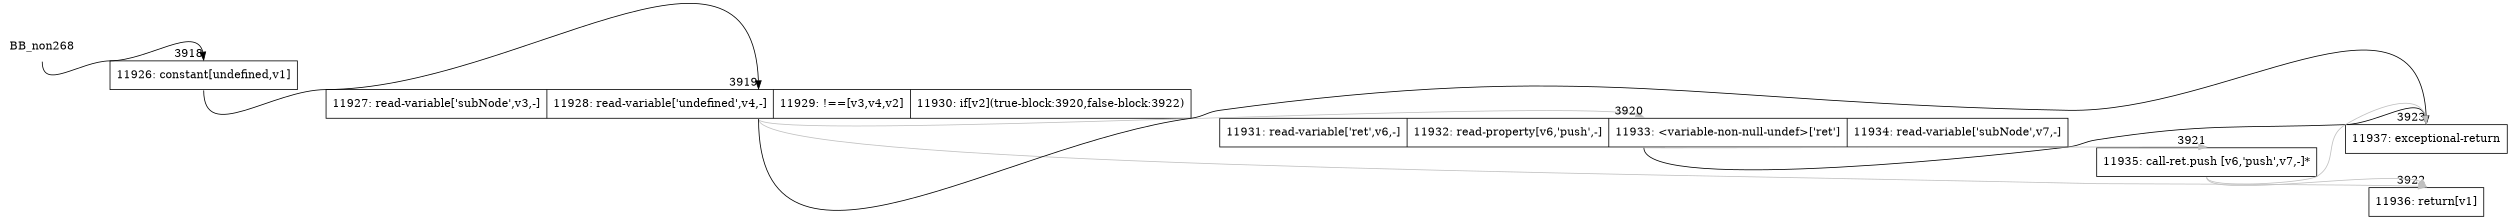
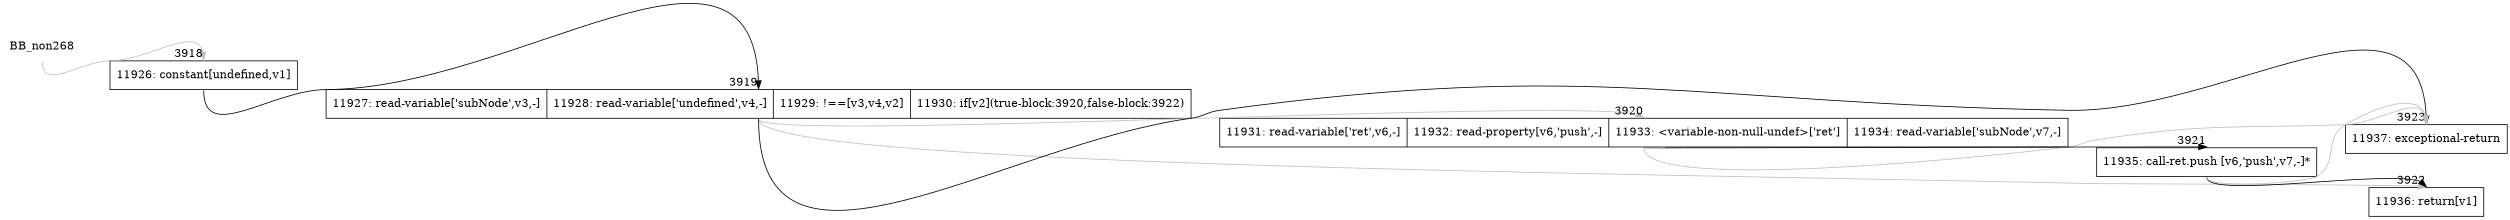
(121, 60) -> (121, 60)
(1921, 147) -> (1921, 147)
(2015, 153) -> (2015, 153)
(2350, 180) -> (2350, 180)
